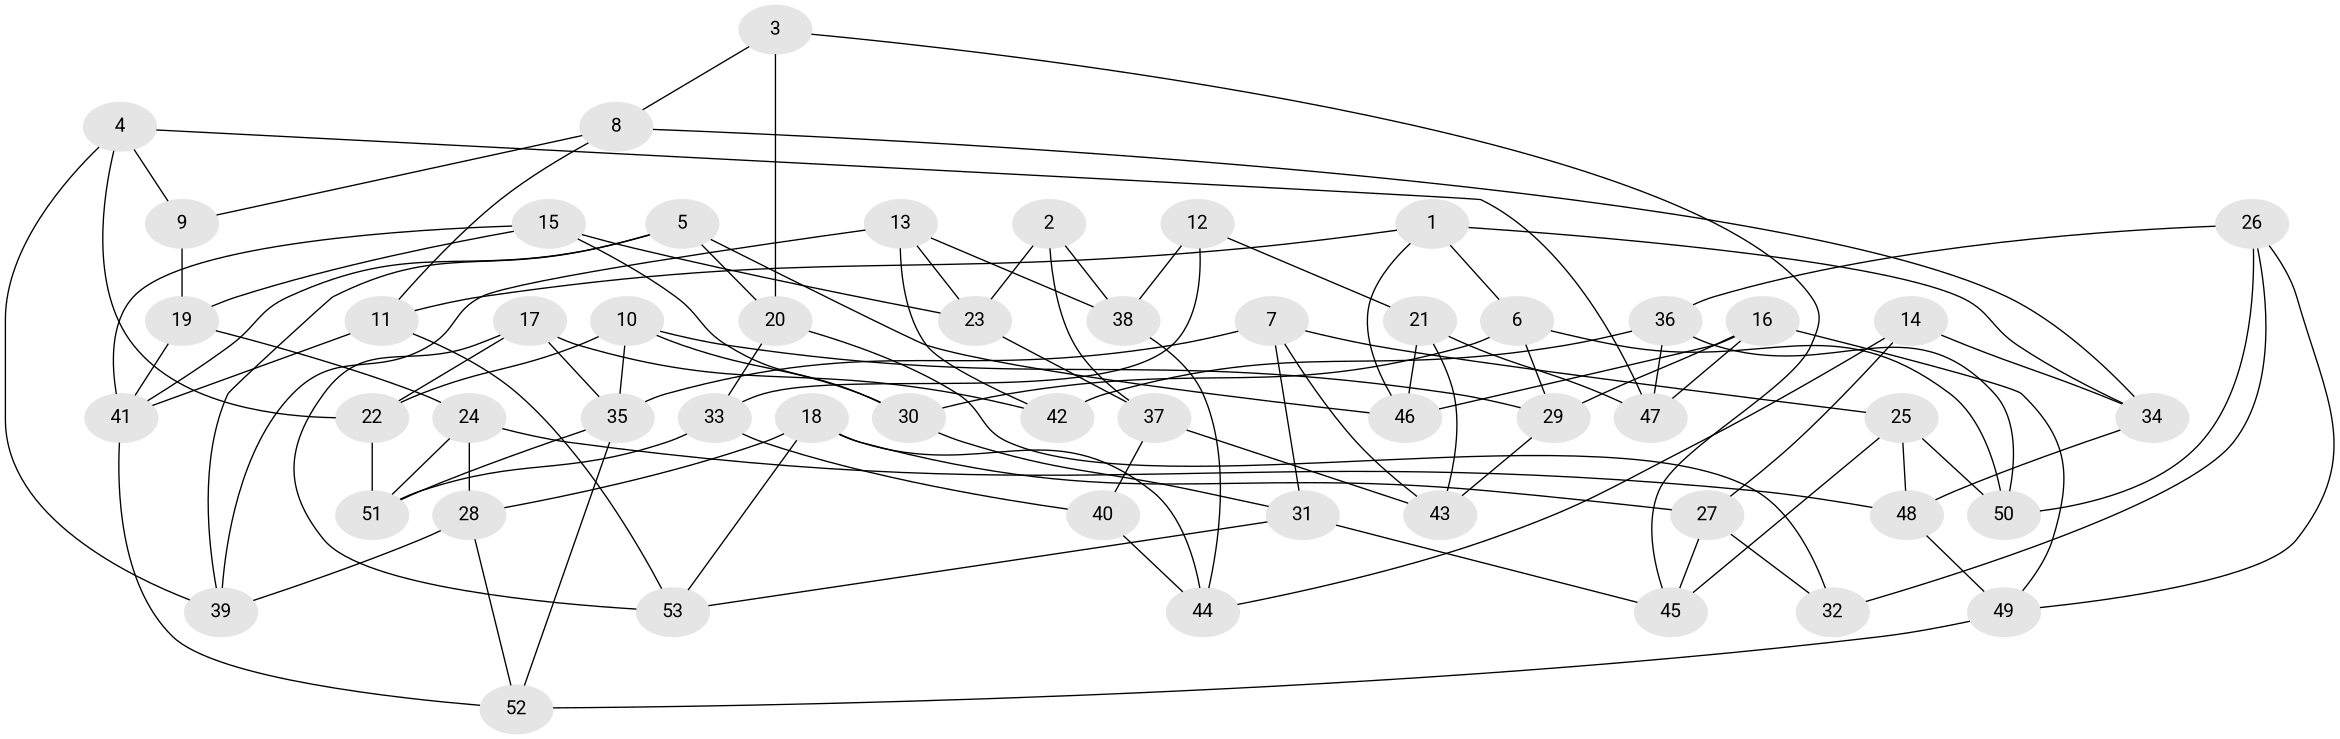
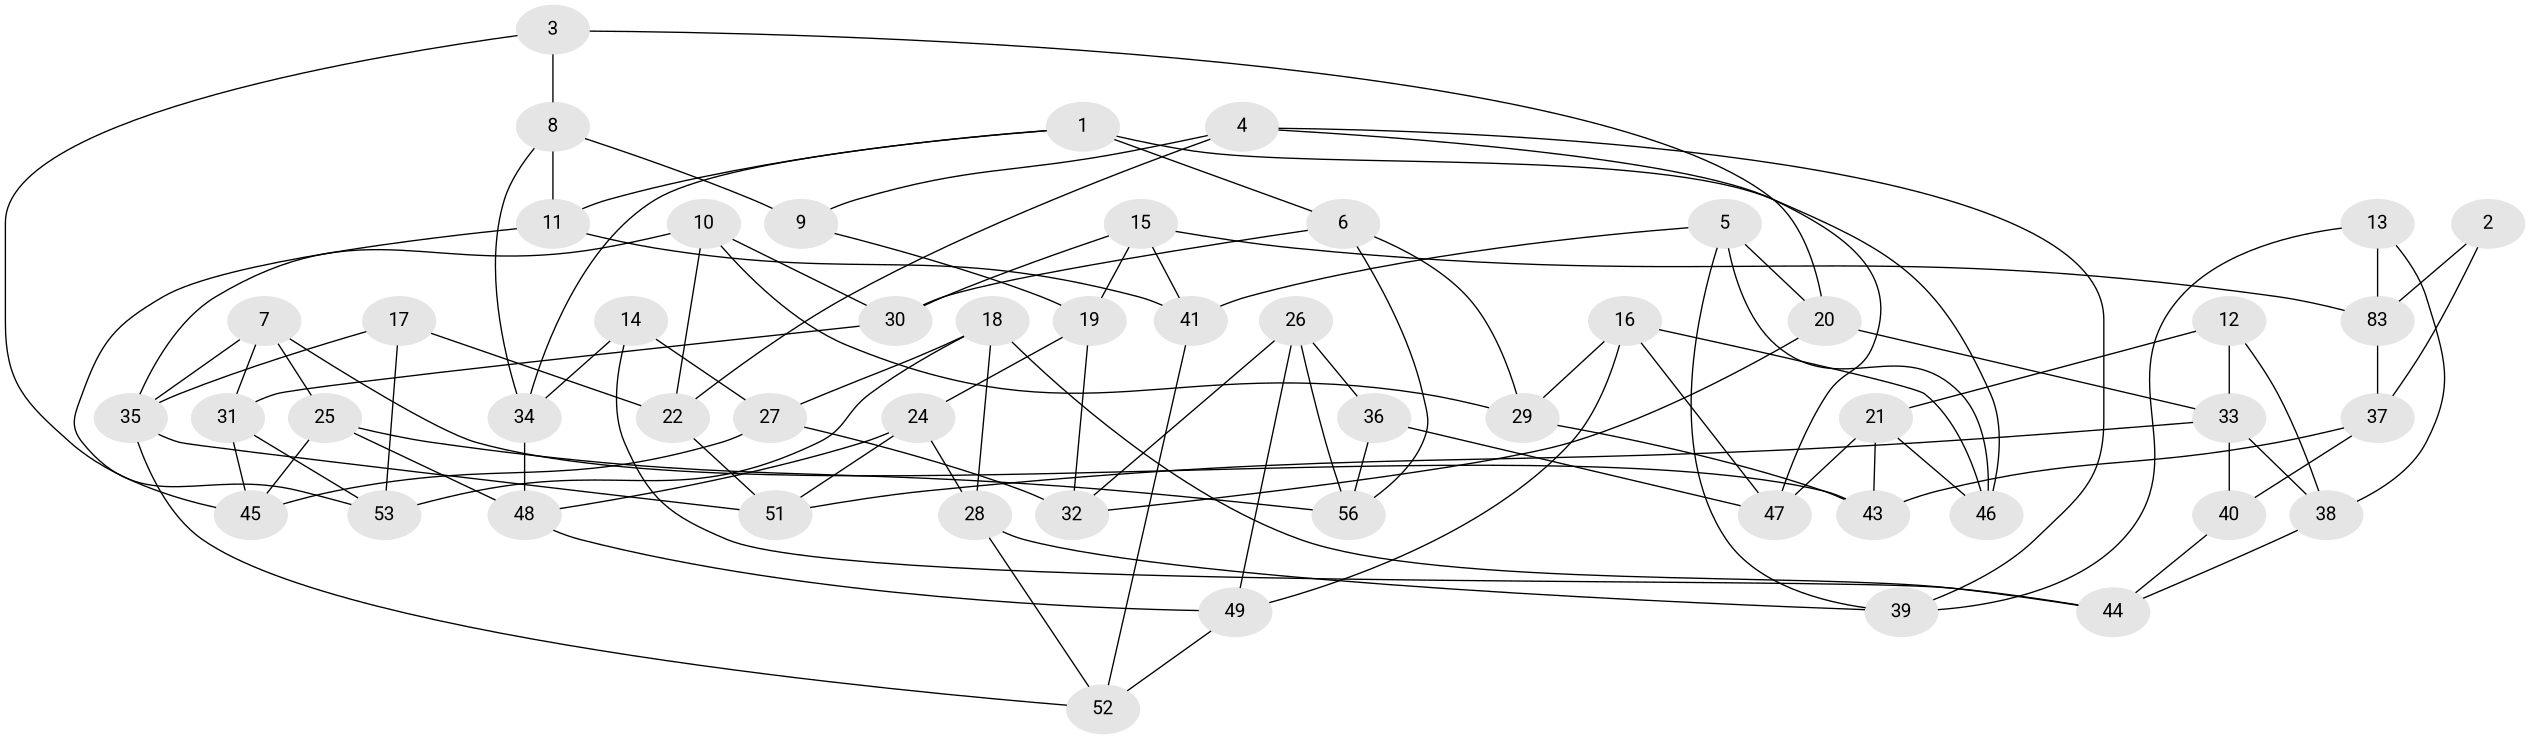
(1086, 272) -> (2278, 466)
(975, 321) -> (2378, 321)
(149, 373) -> (1081, 418)
(1057, 418) -> none
(2004, 515) -> (1349, 515)
